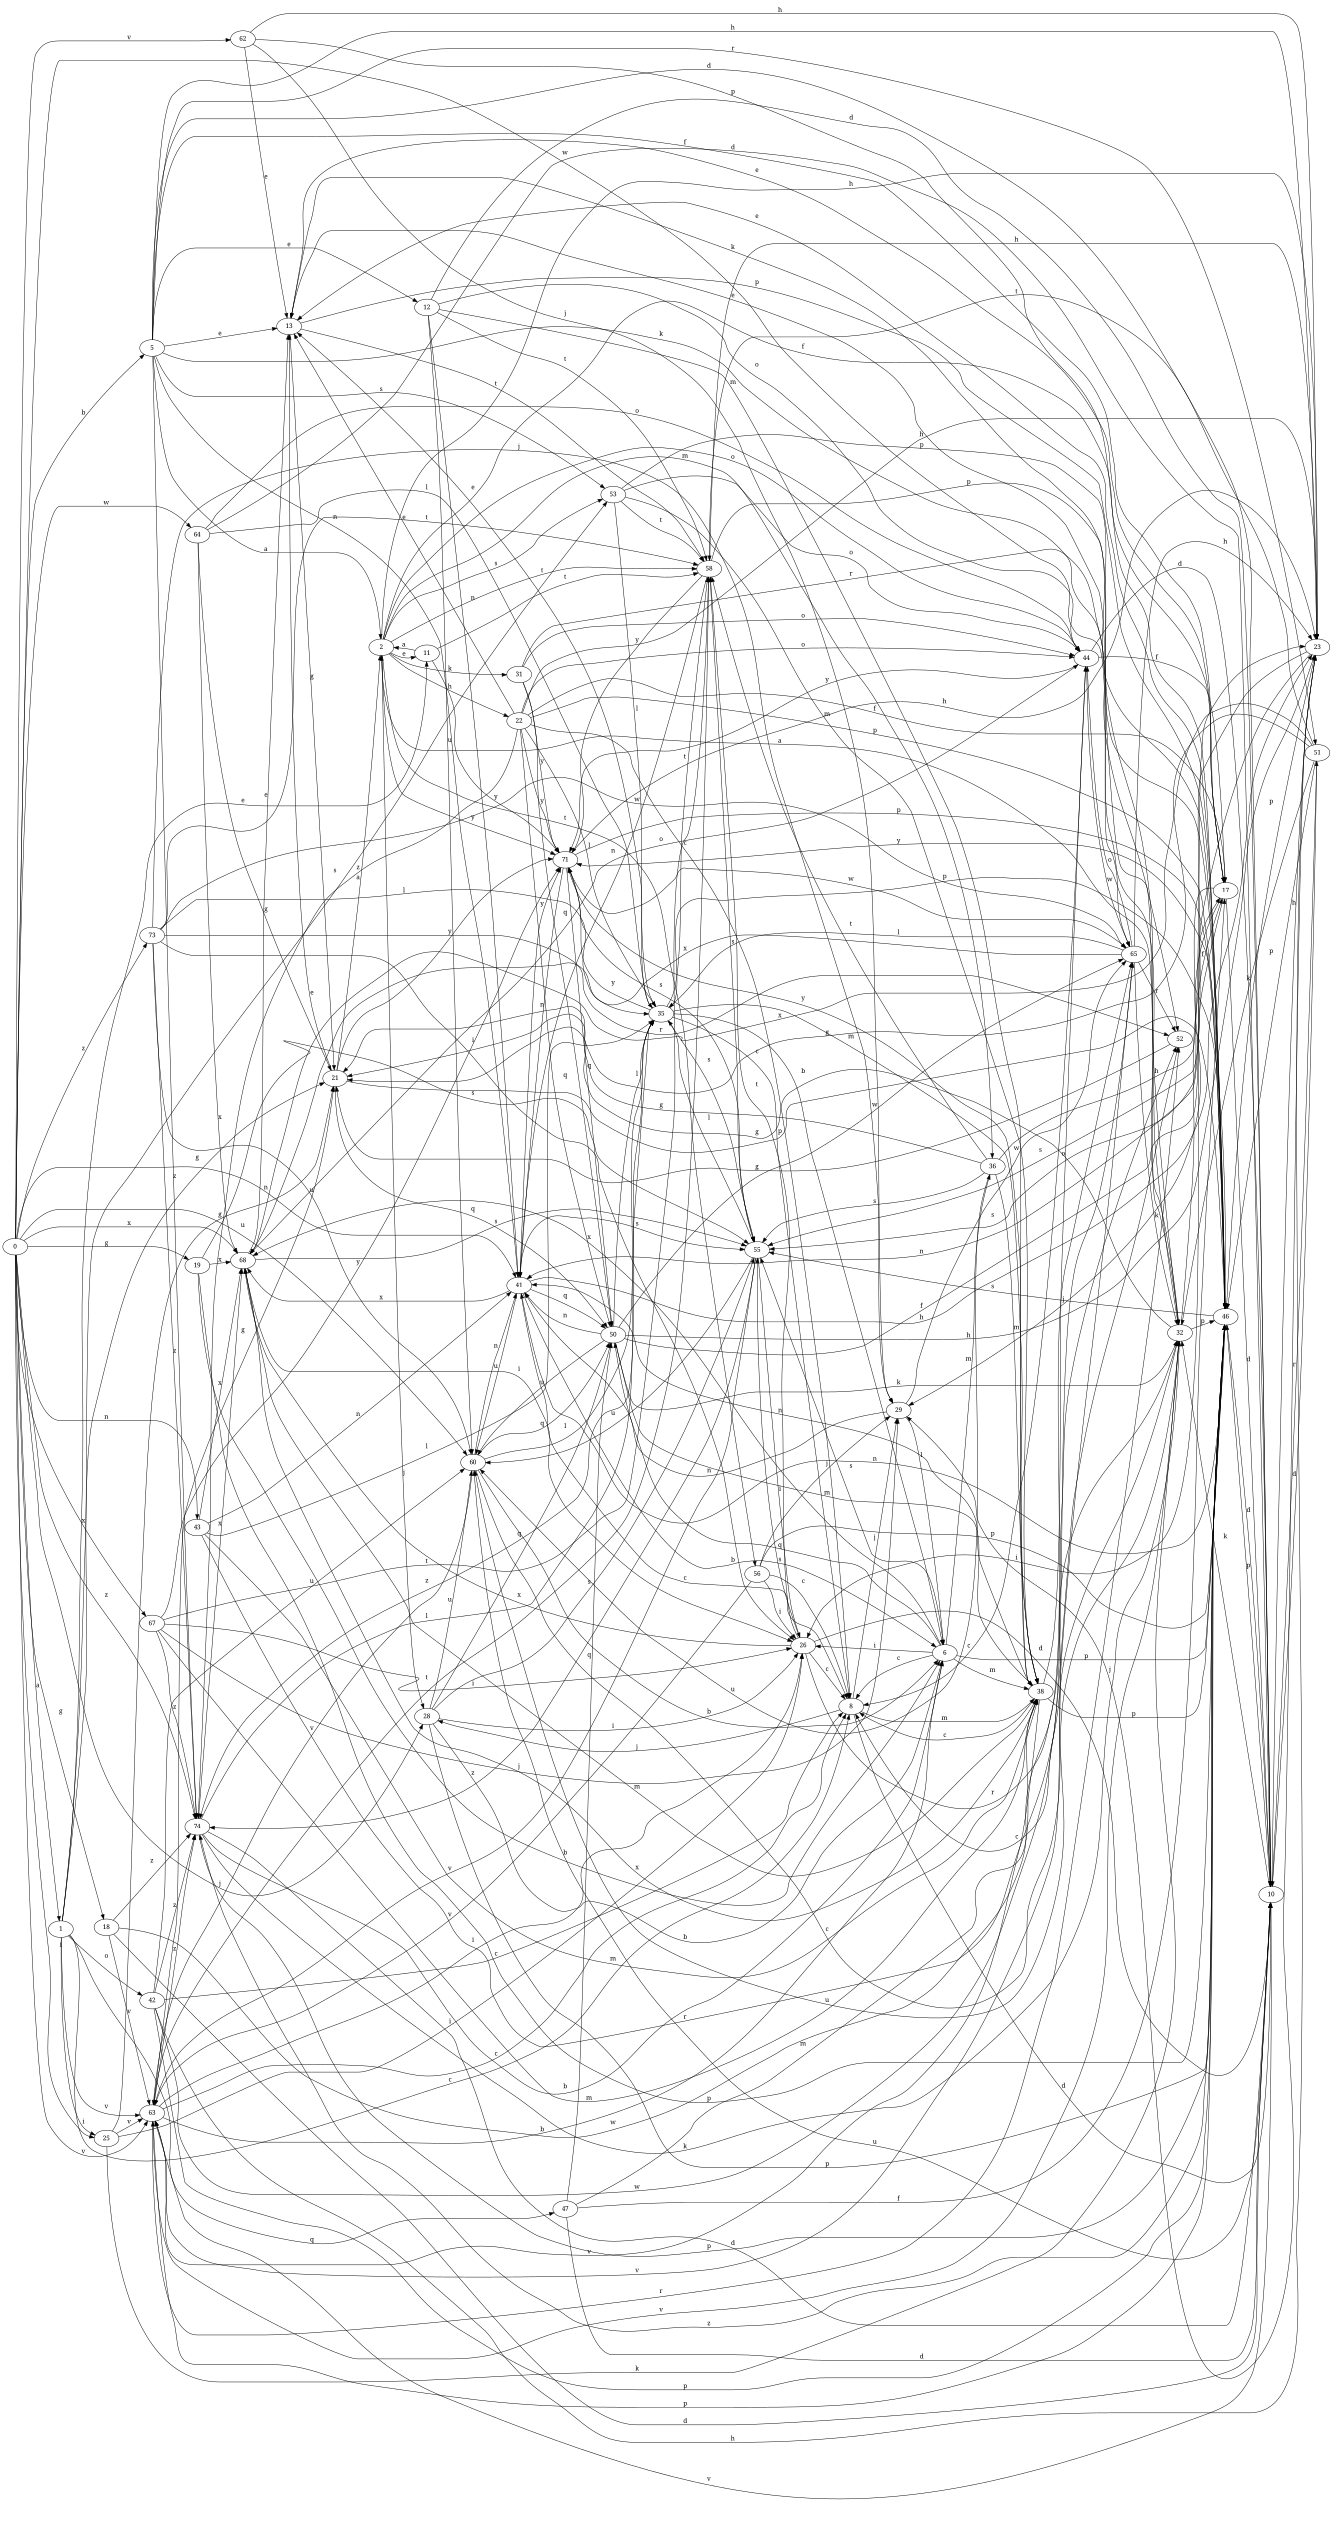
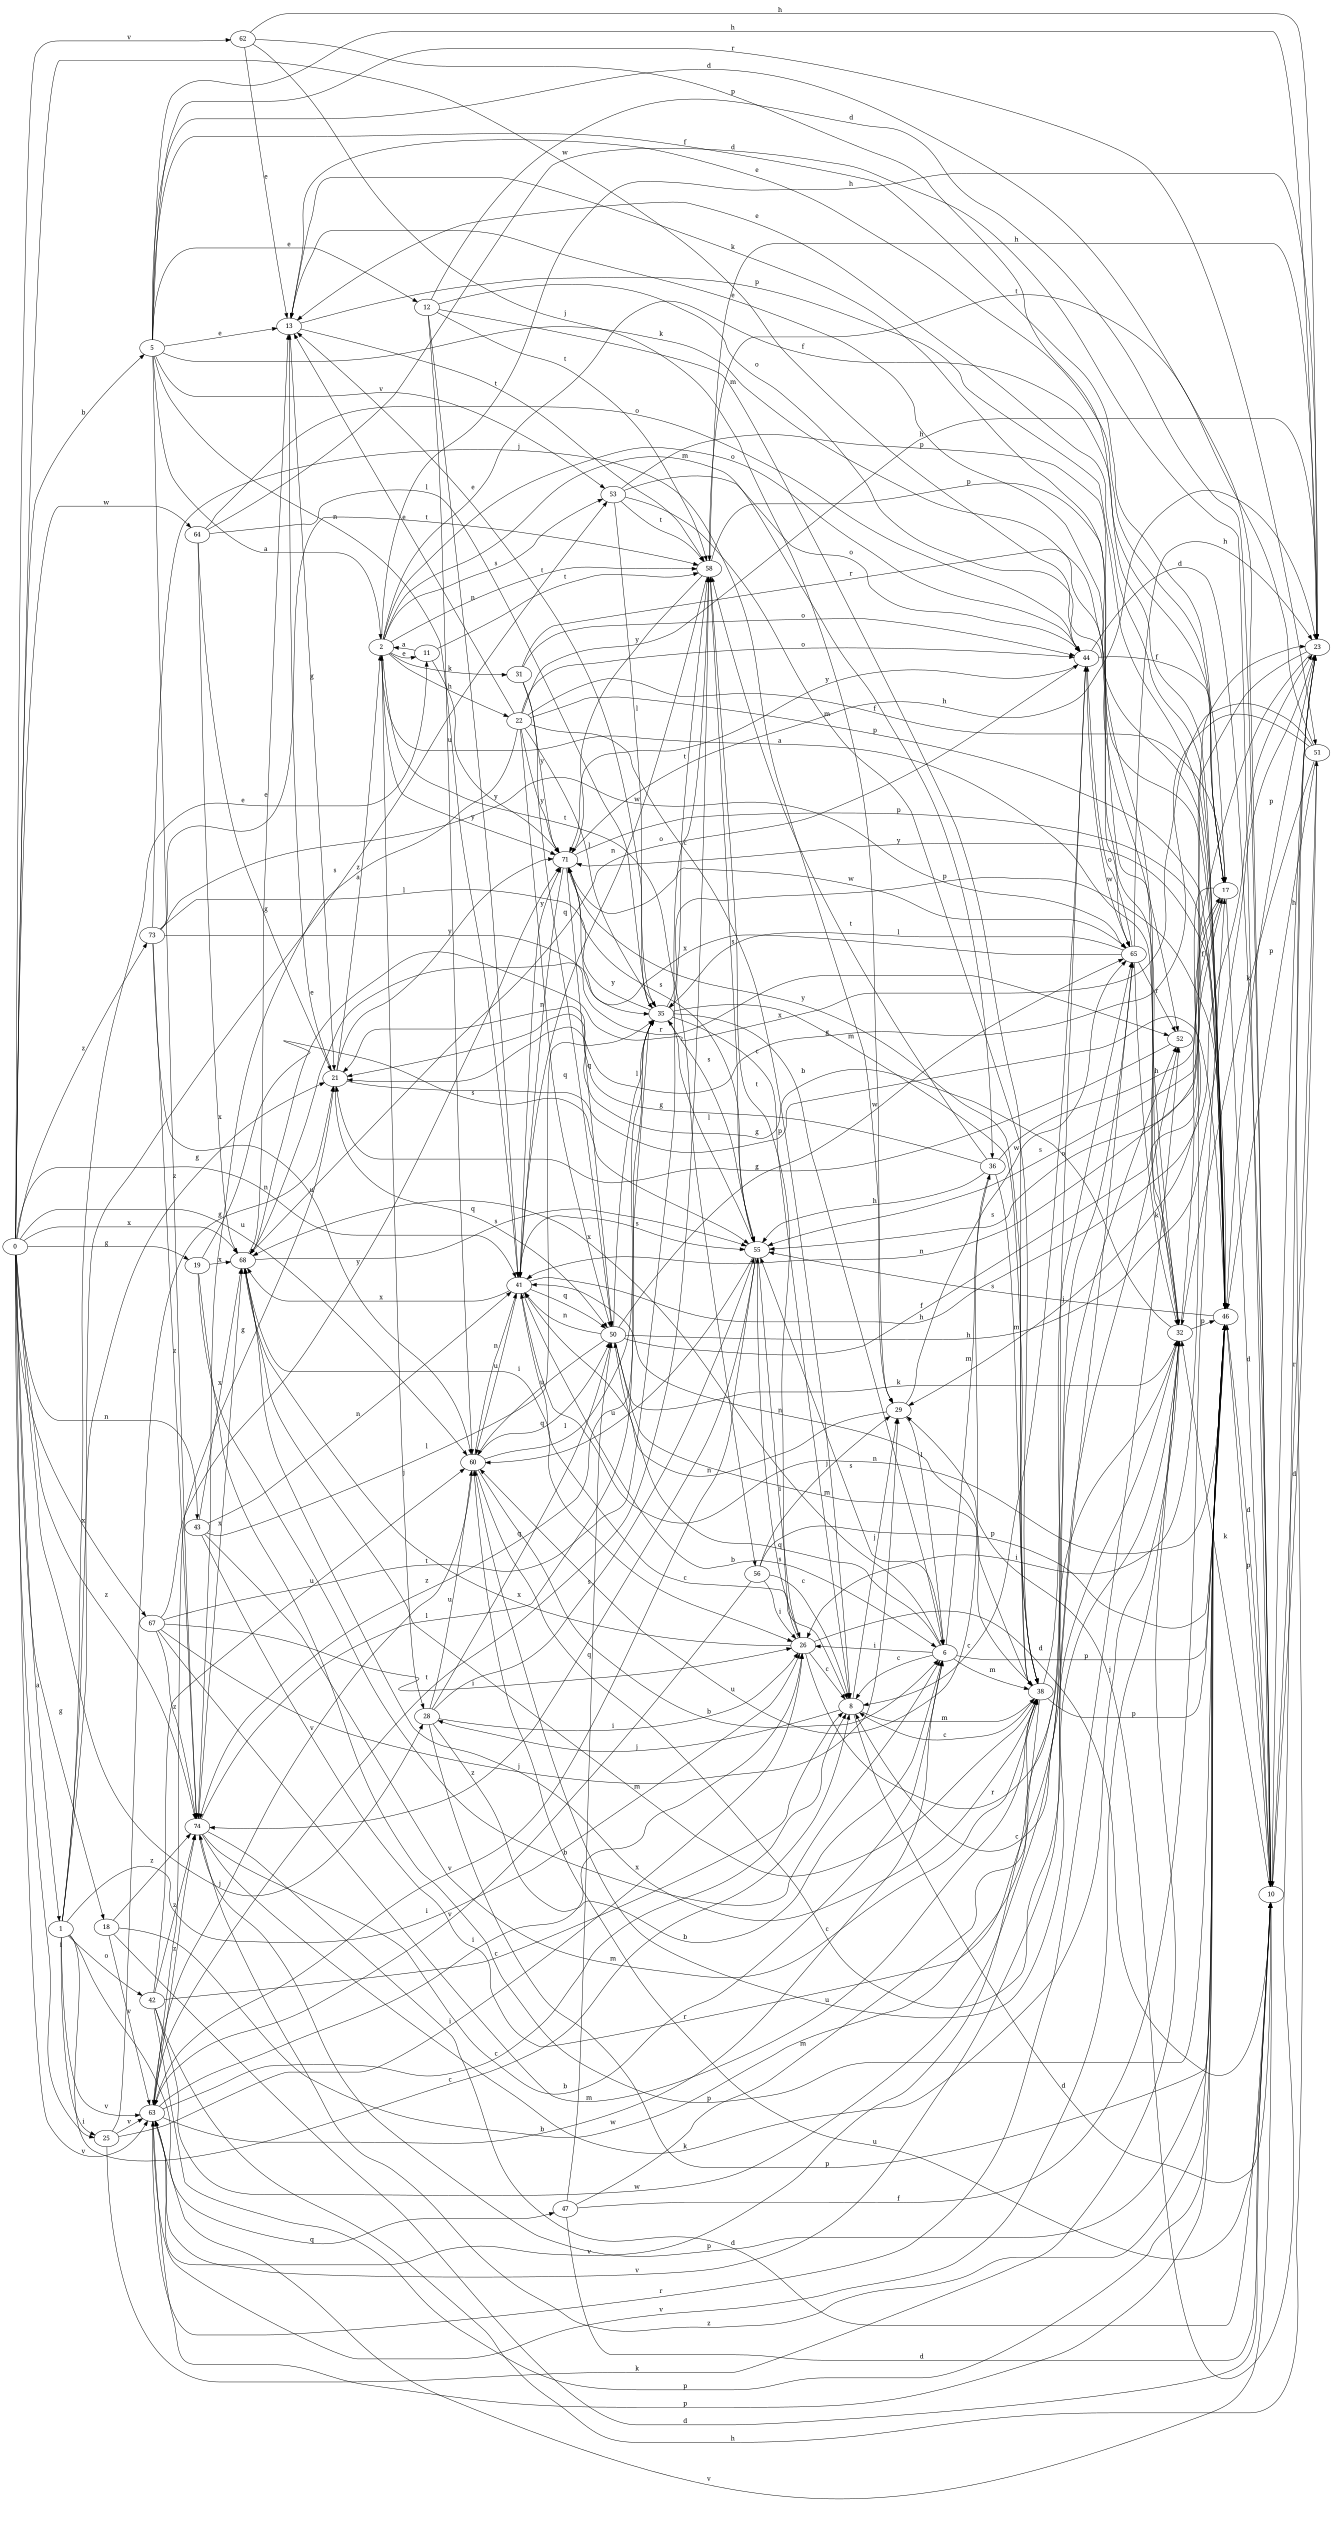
(381, 389) -> (381, 389)
(578, 1143) -> (422, 1921)
(875, 1201) -> (875, 1201)
